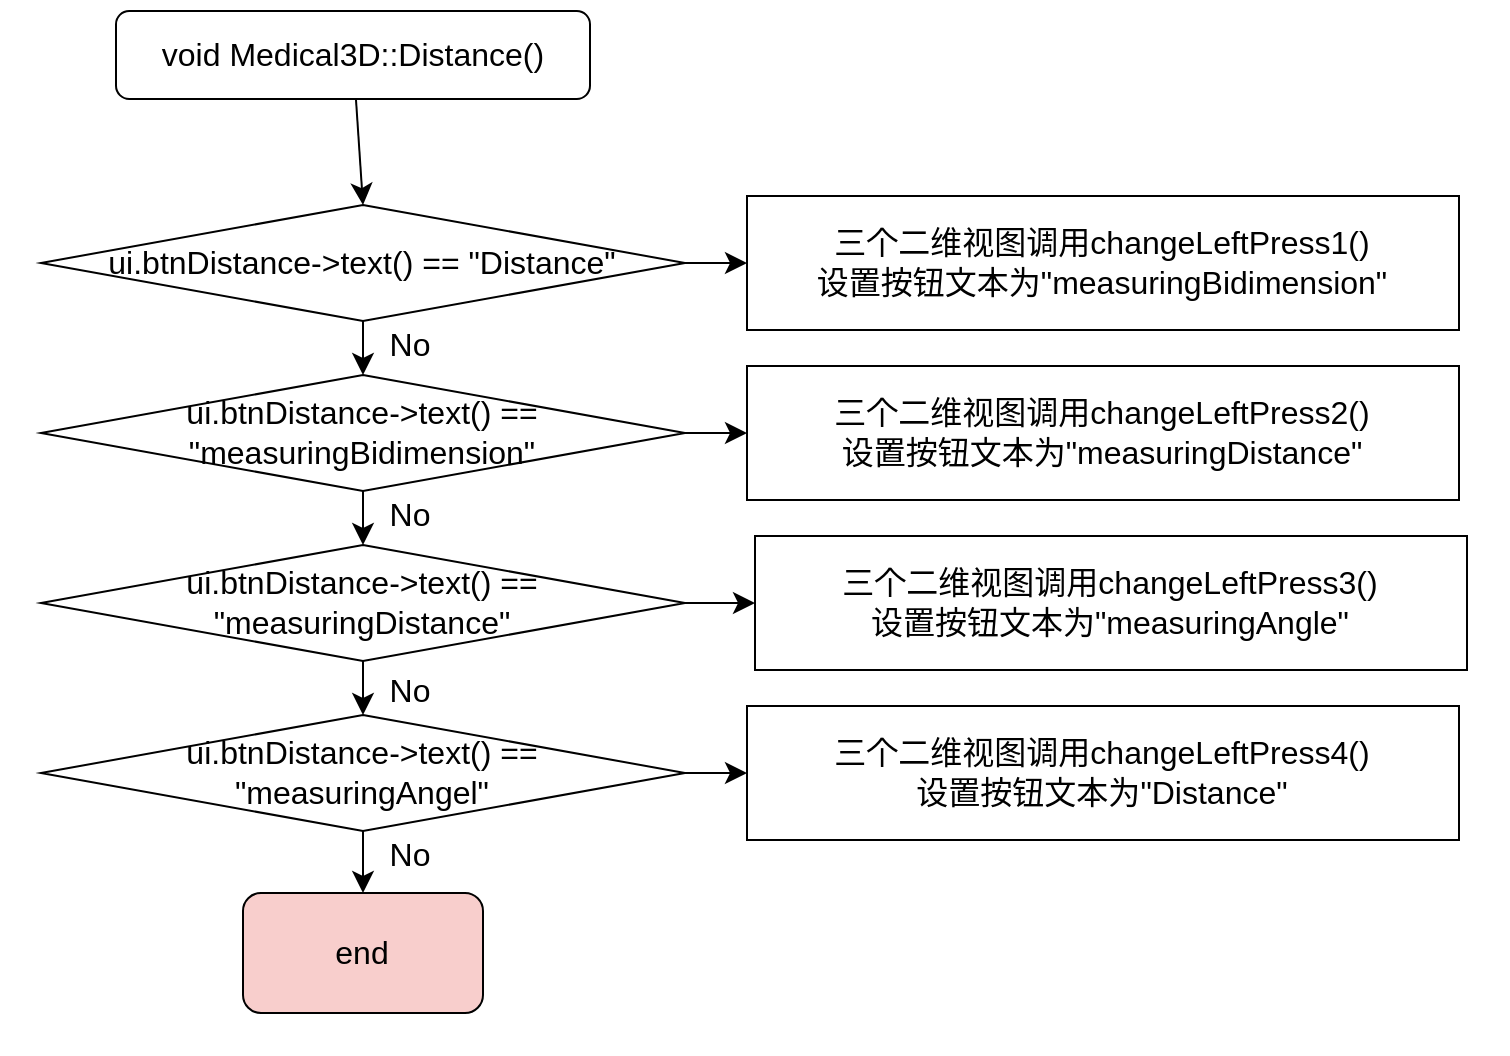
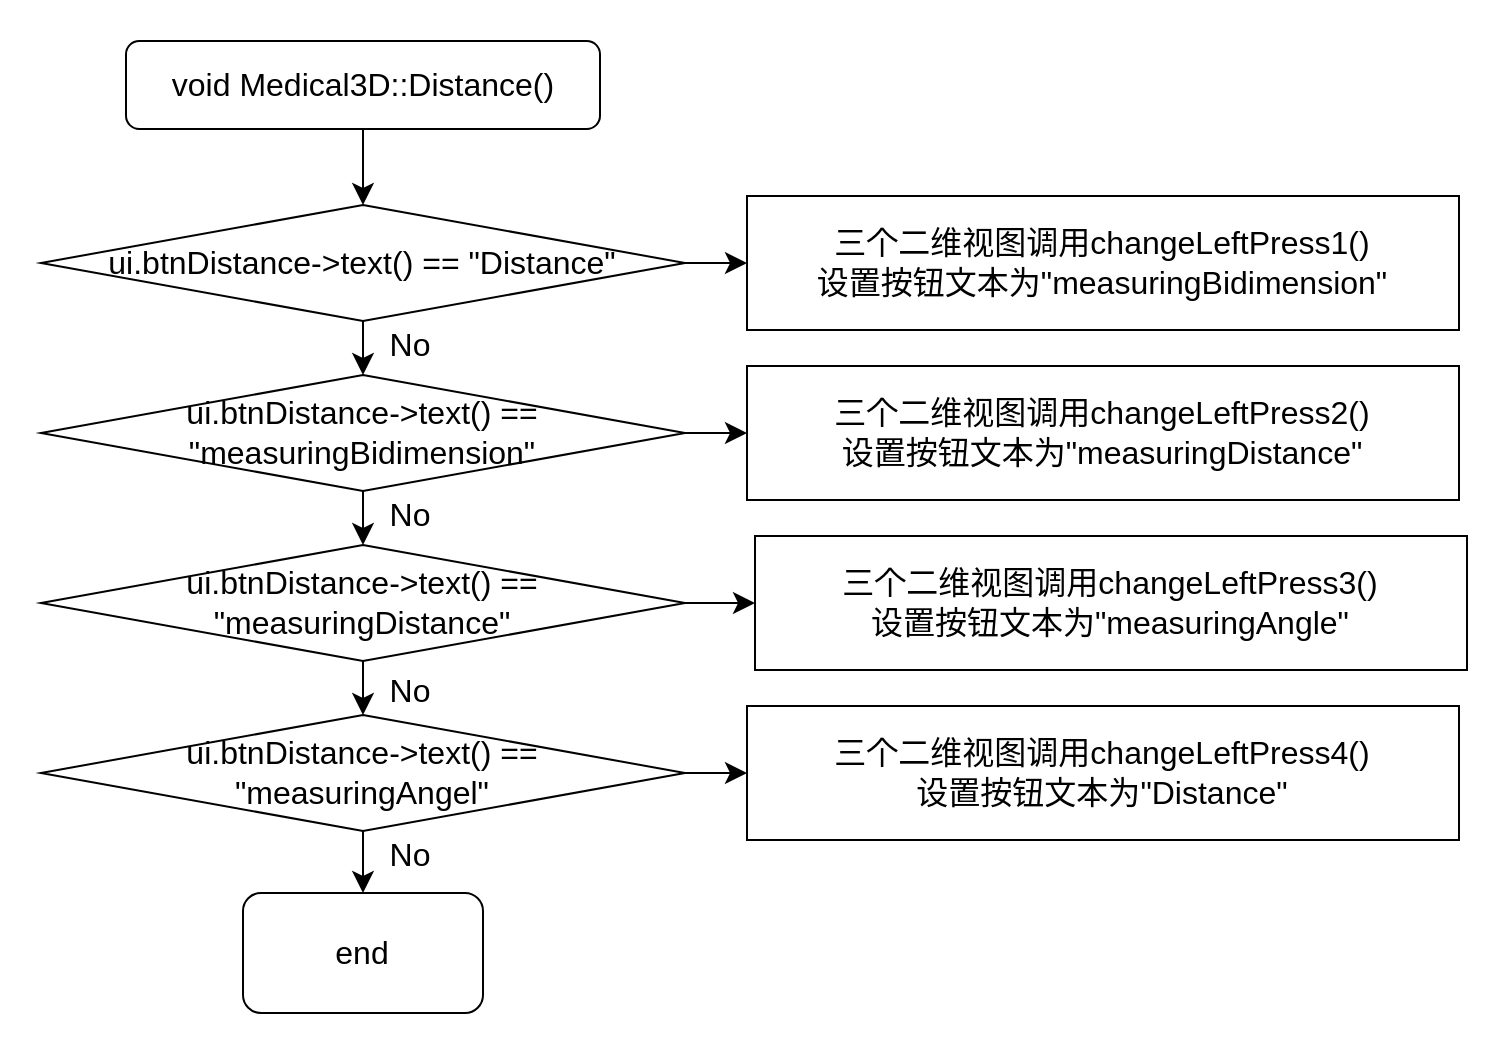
(353, 55) -> (363, 85)
(363, 953) -> (363, 953)
